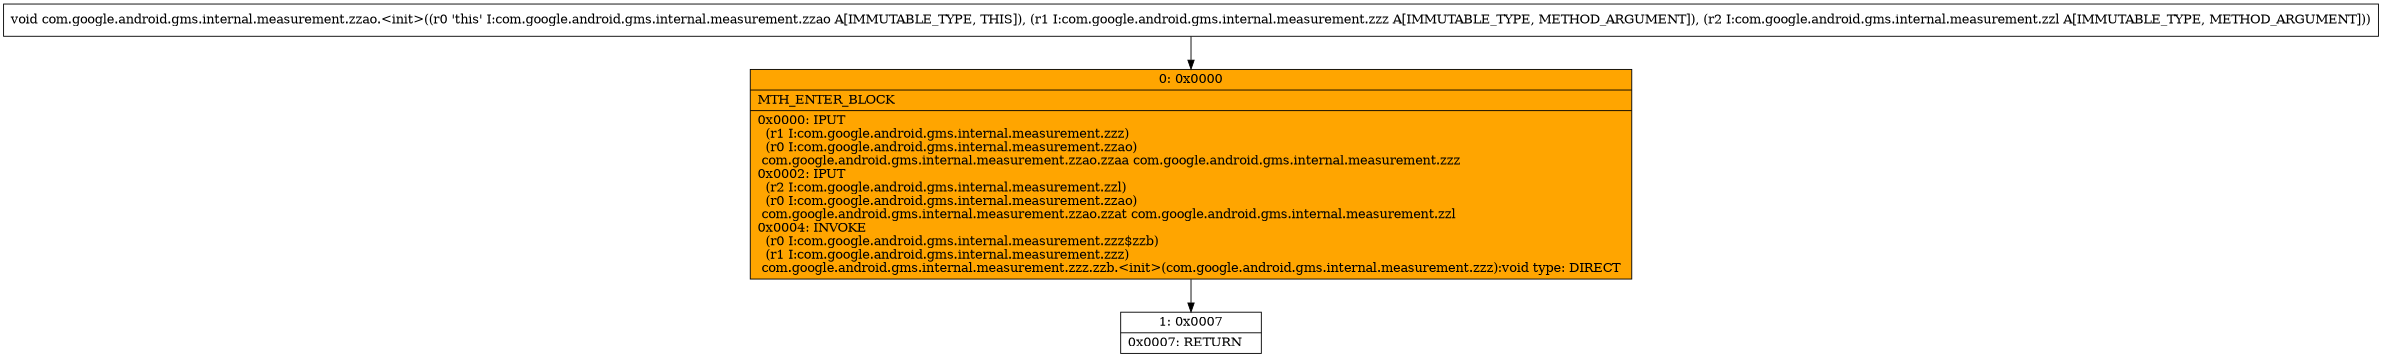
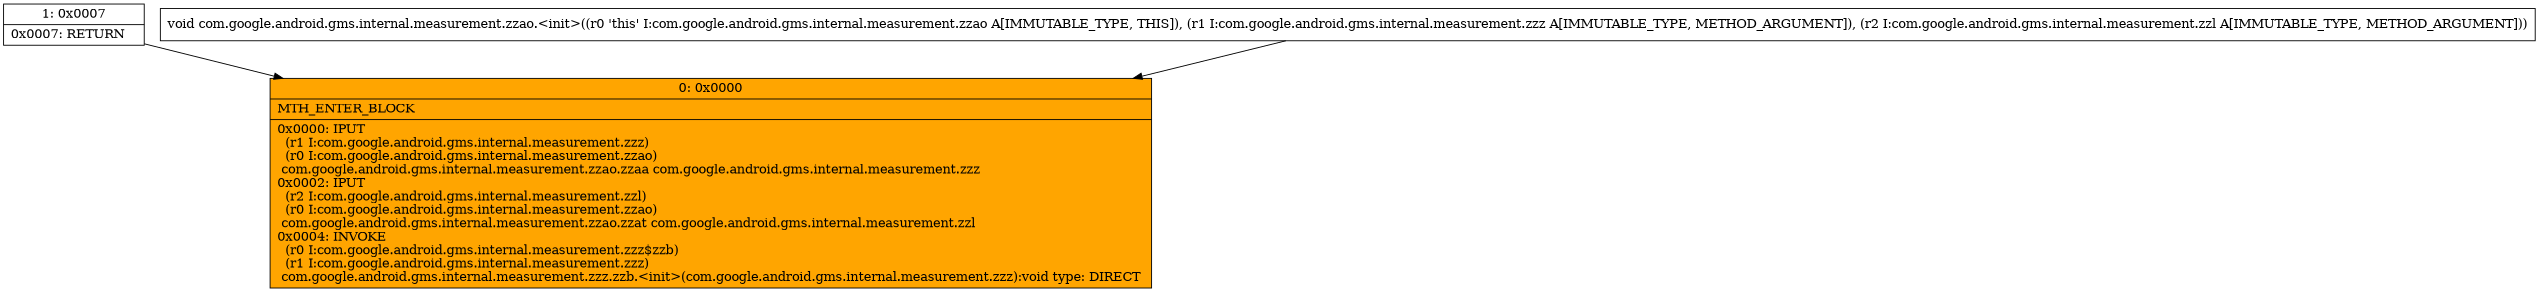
(1191, 291) -> (209, 60)
